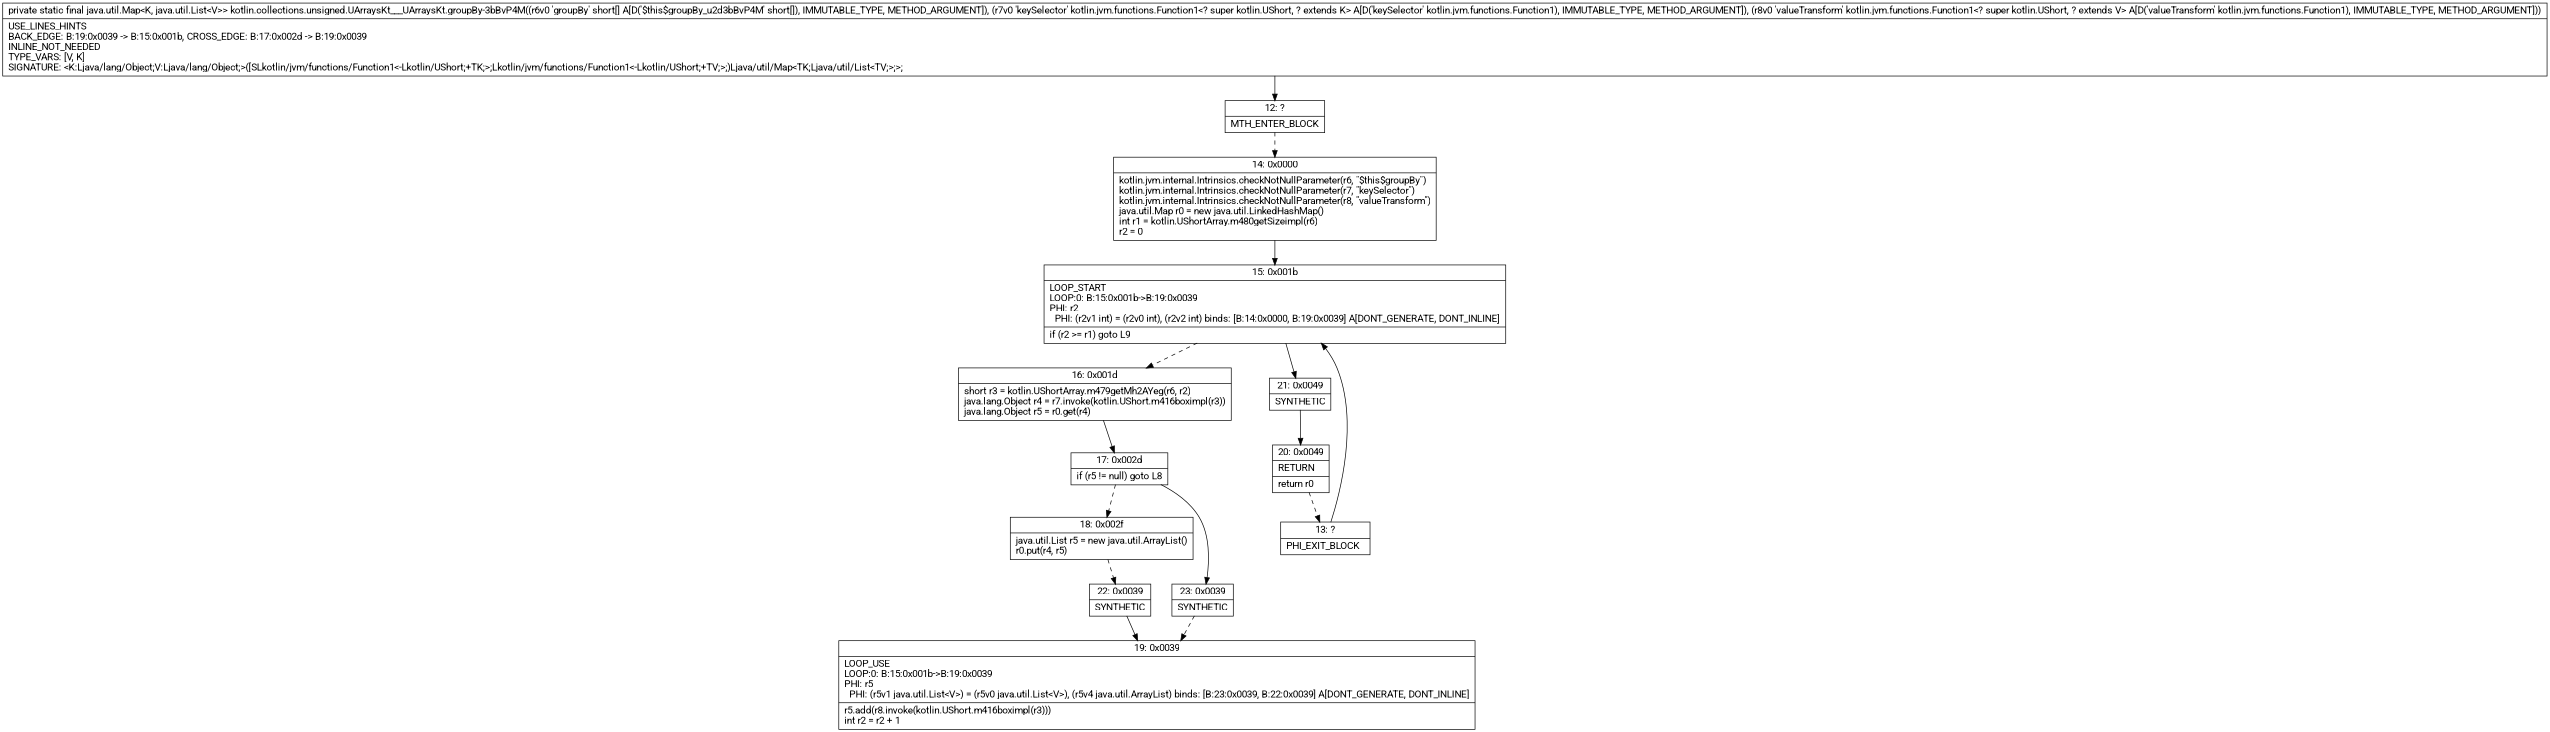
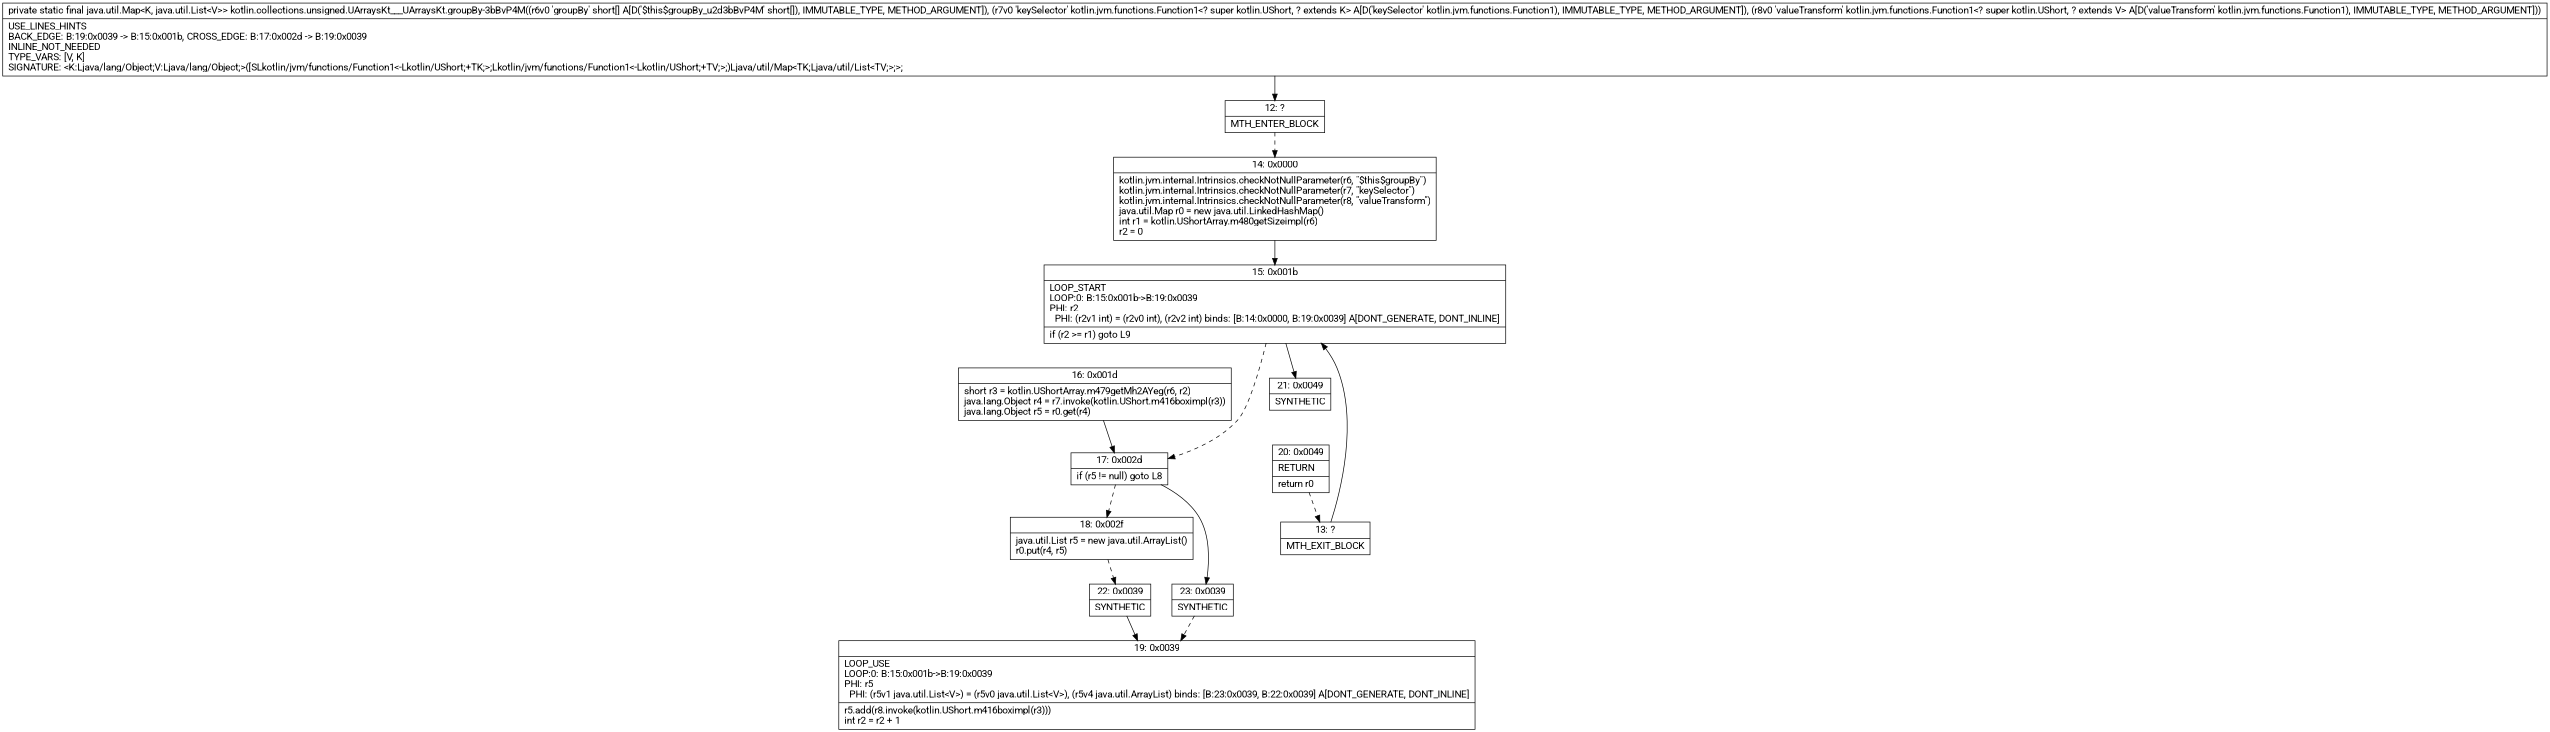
(1175, 354) -> (1240, 416)
(1300, 424) -> none
(1323, 546) -> (1325, 546)
